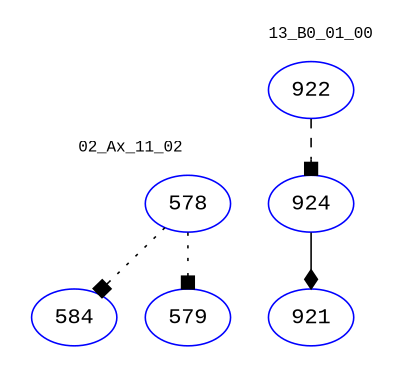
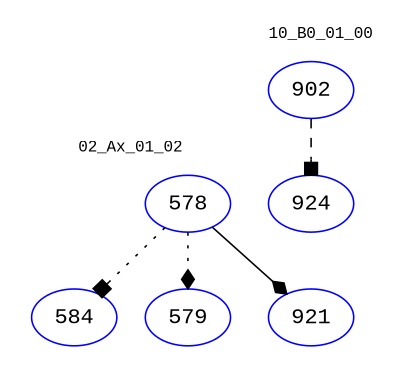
(321, 34) -> (321, 34)
(311, 90) -> (311, 90)
(131, 148) -> (131, 148)
(188, 251) -> (188, 251)
(311, 251) -> (233, 246)
